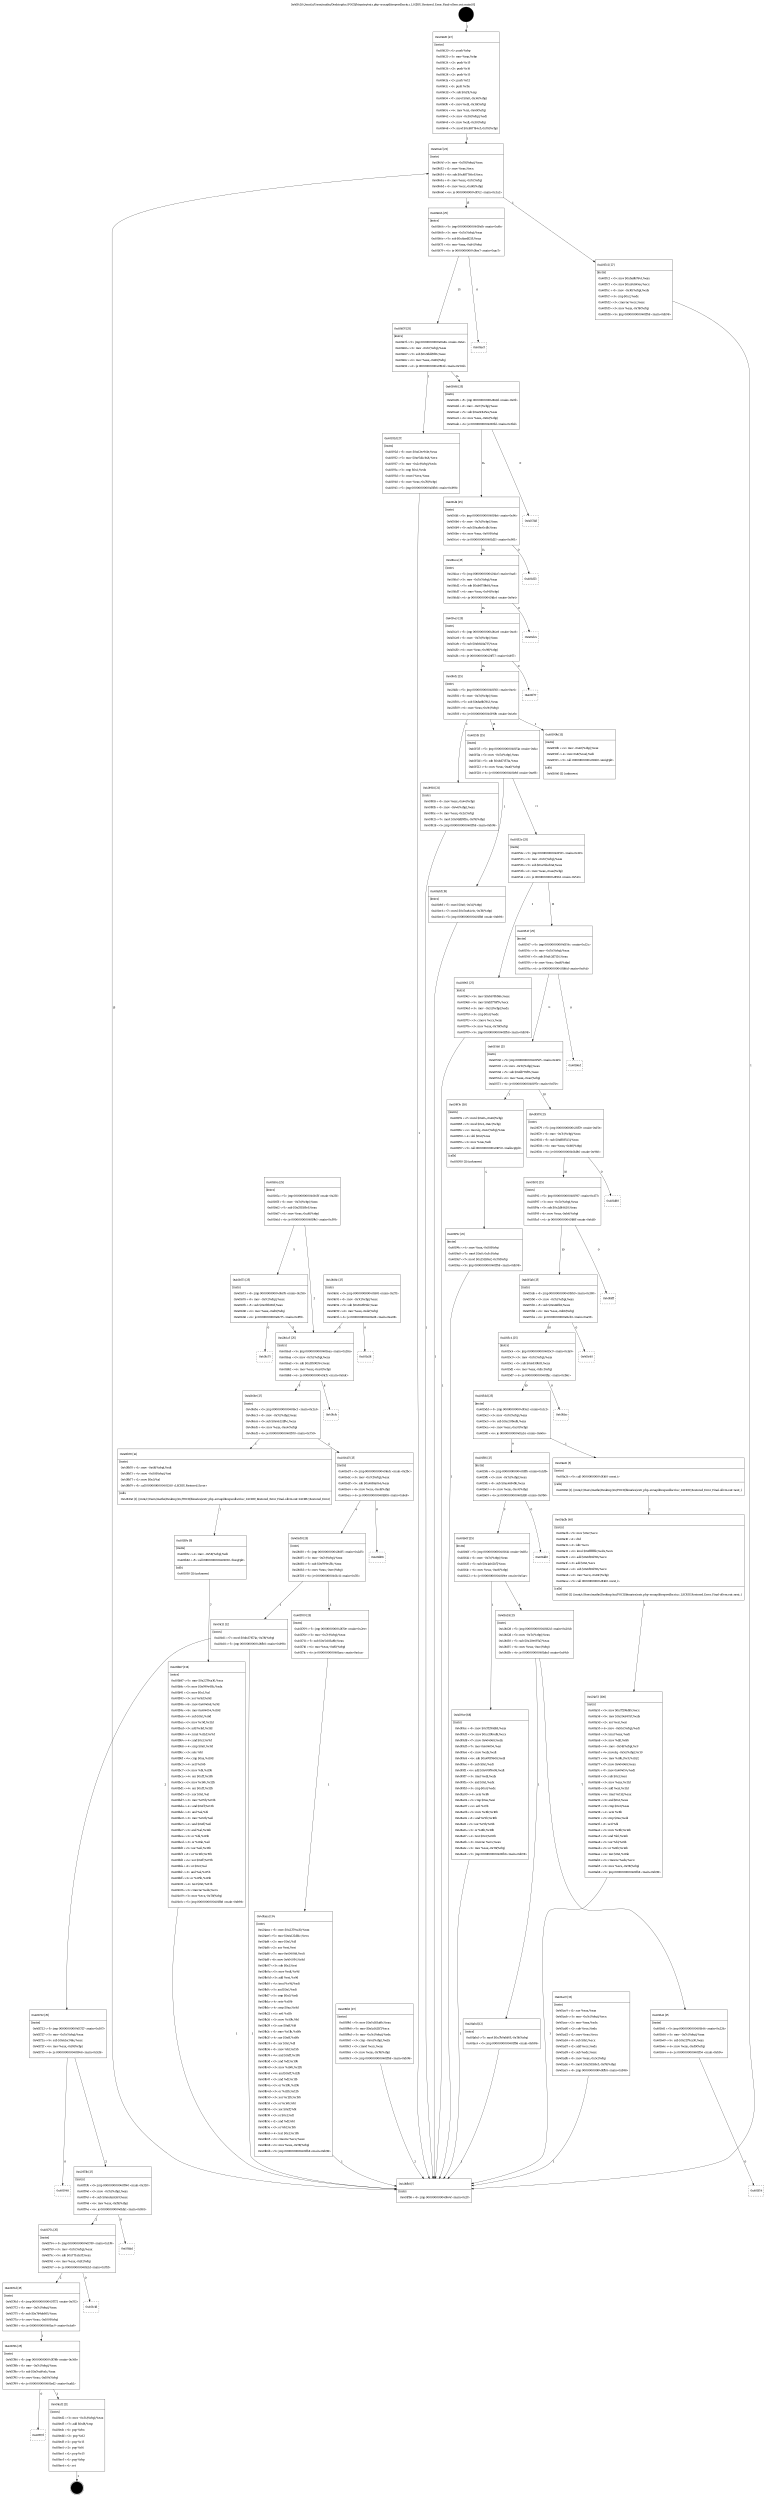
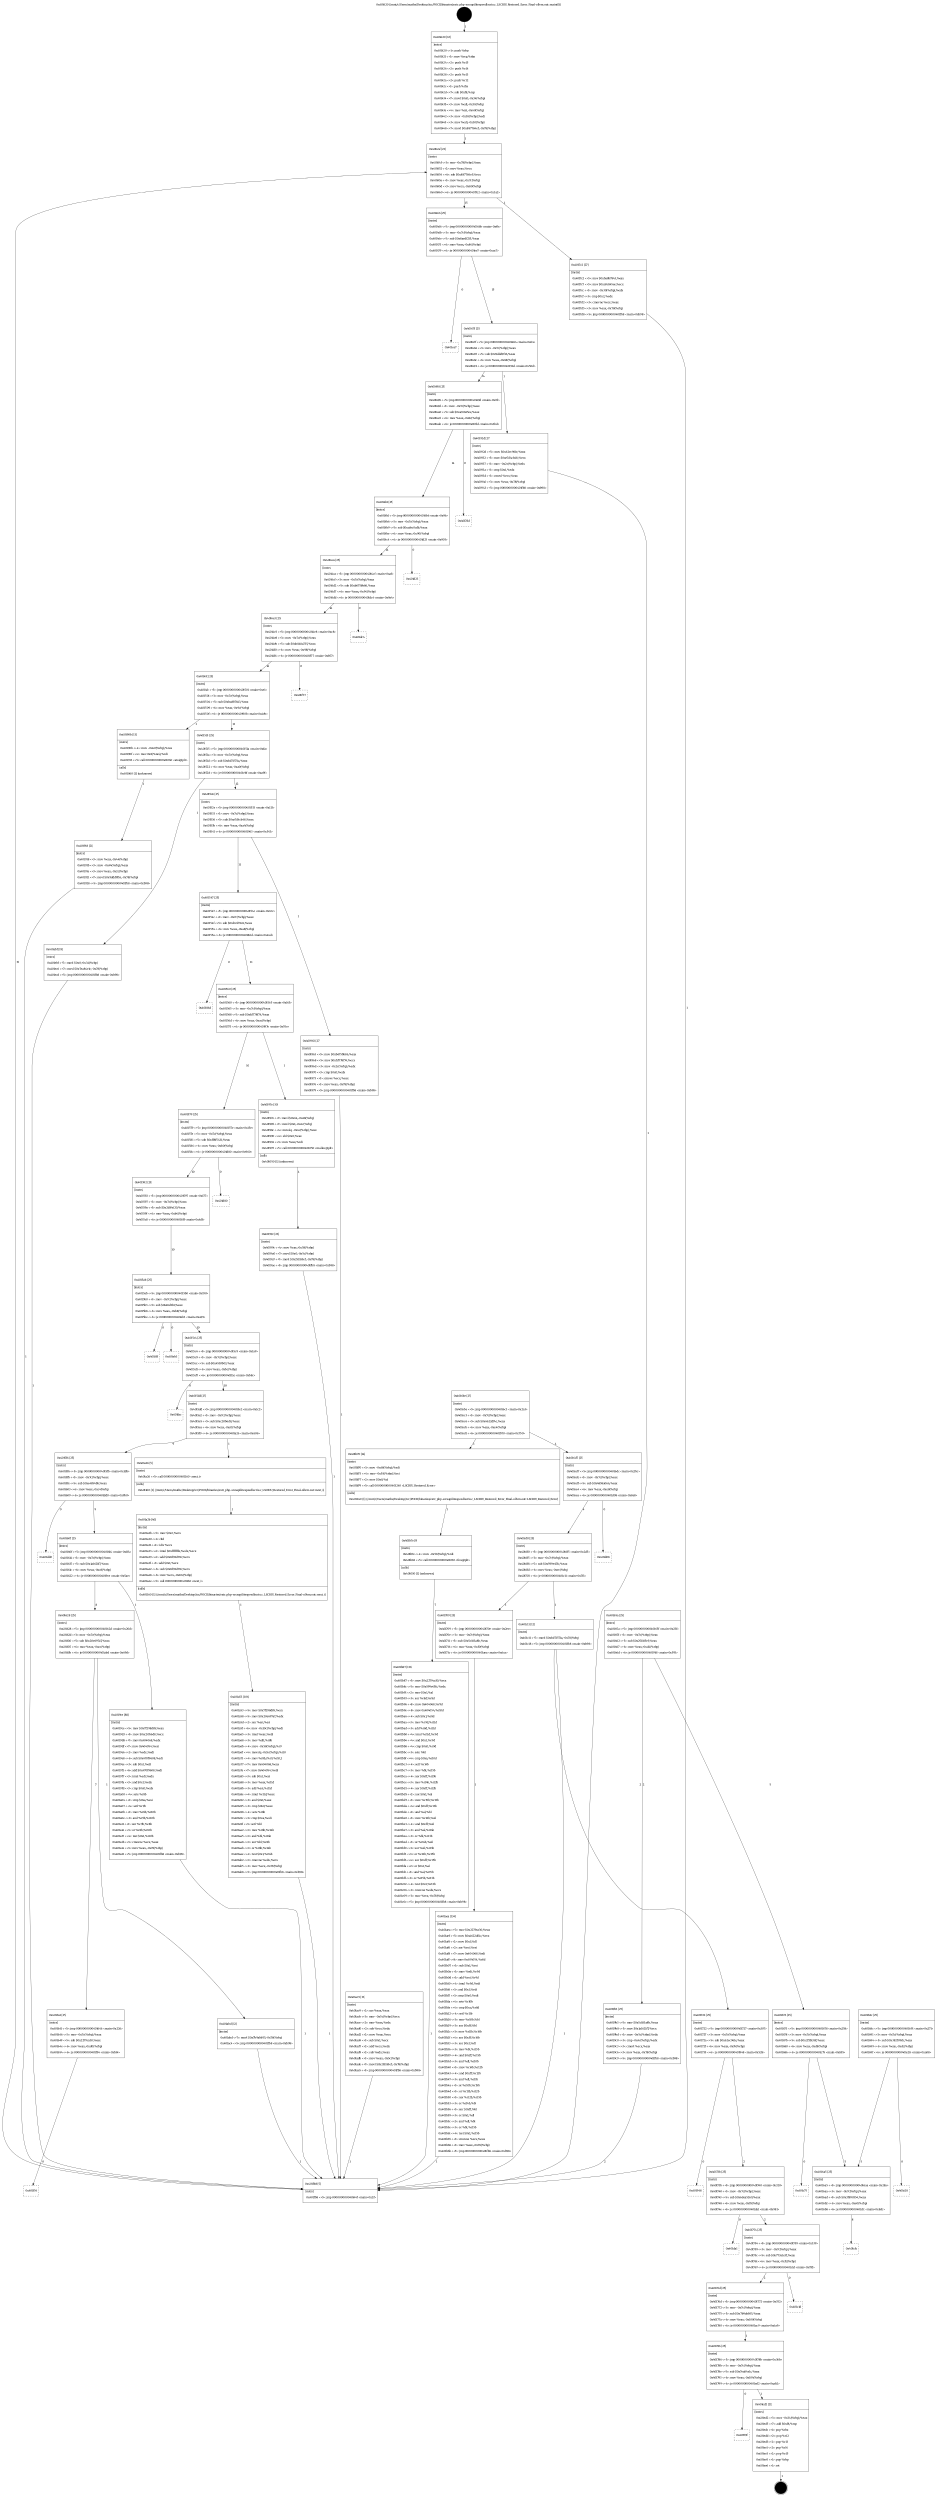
(460, 750) -> (133, 809)
(591, 1258) -> (159, 1336)
(310, 1278) -> (642, 1830)
(299, 1385) -> none
